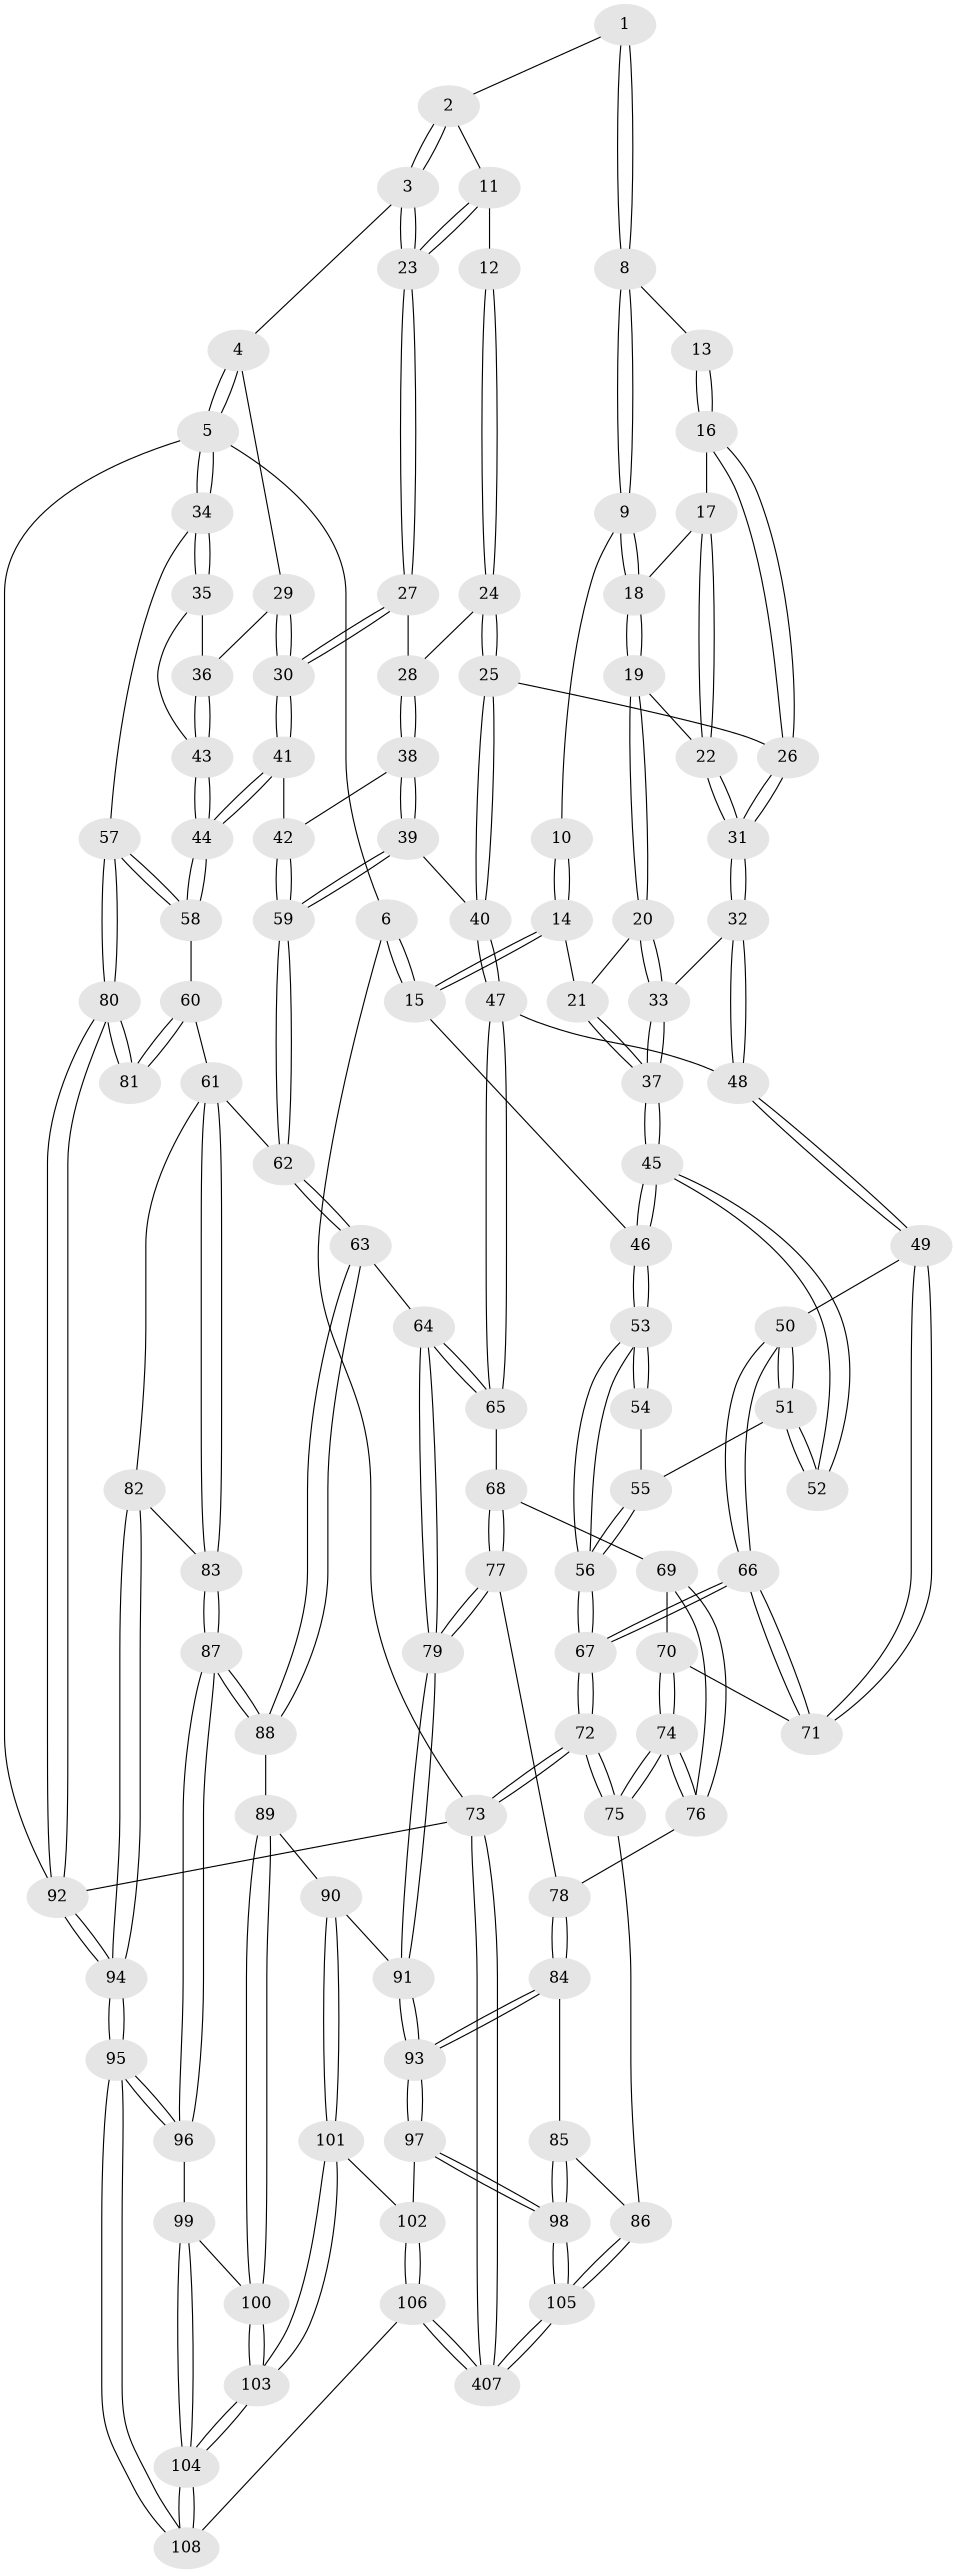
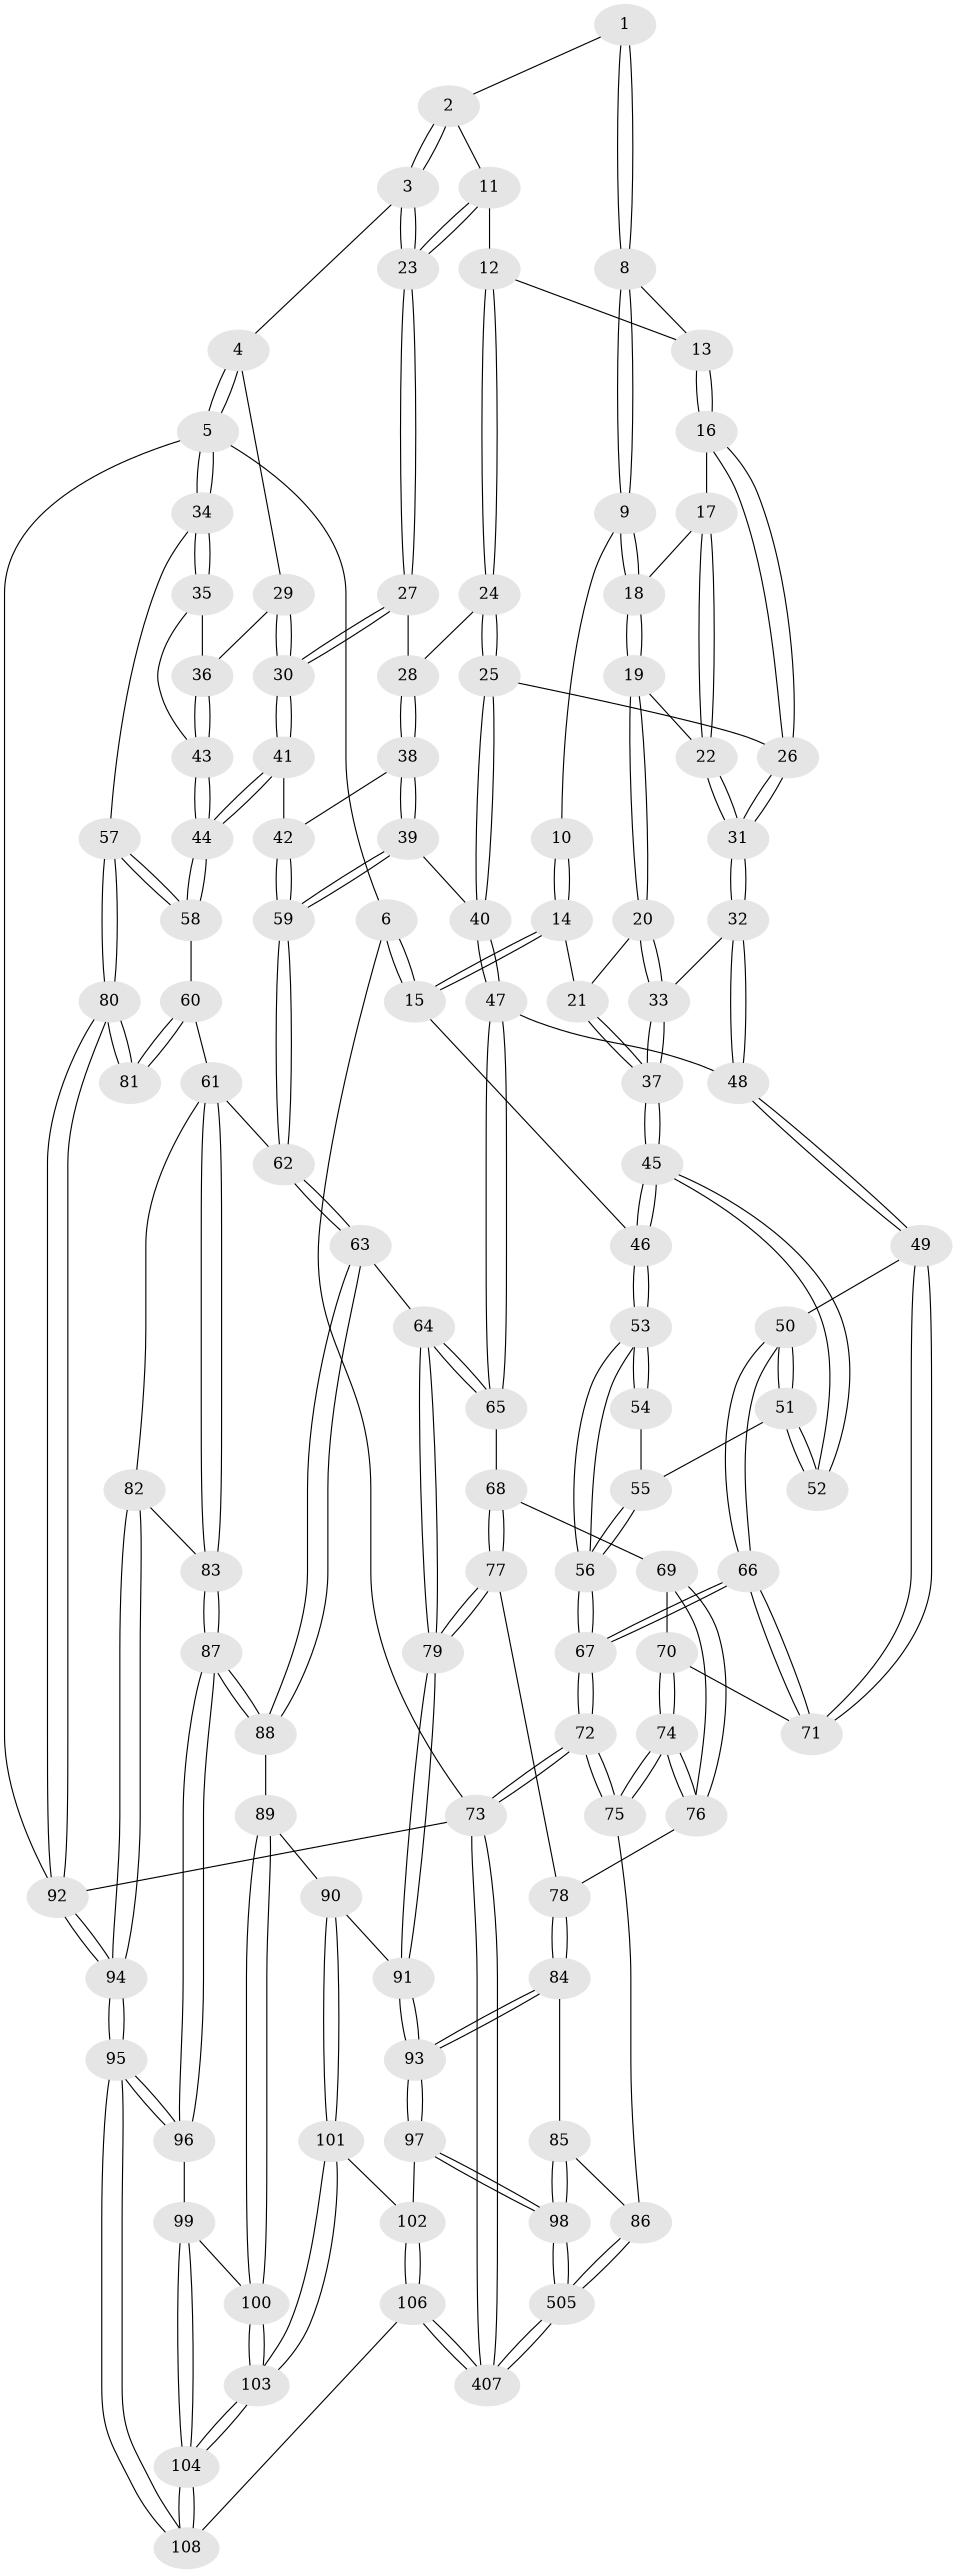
none -> (596, 310)
(562, 2304) -> (562, 2304)
